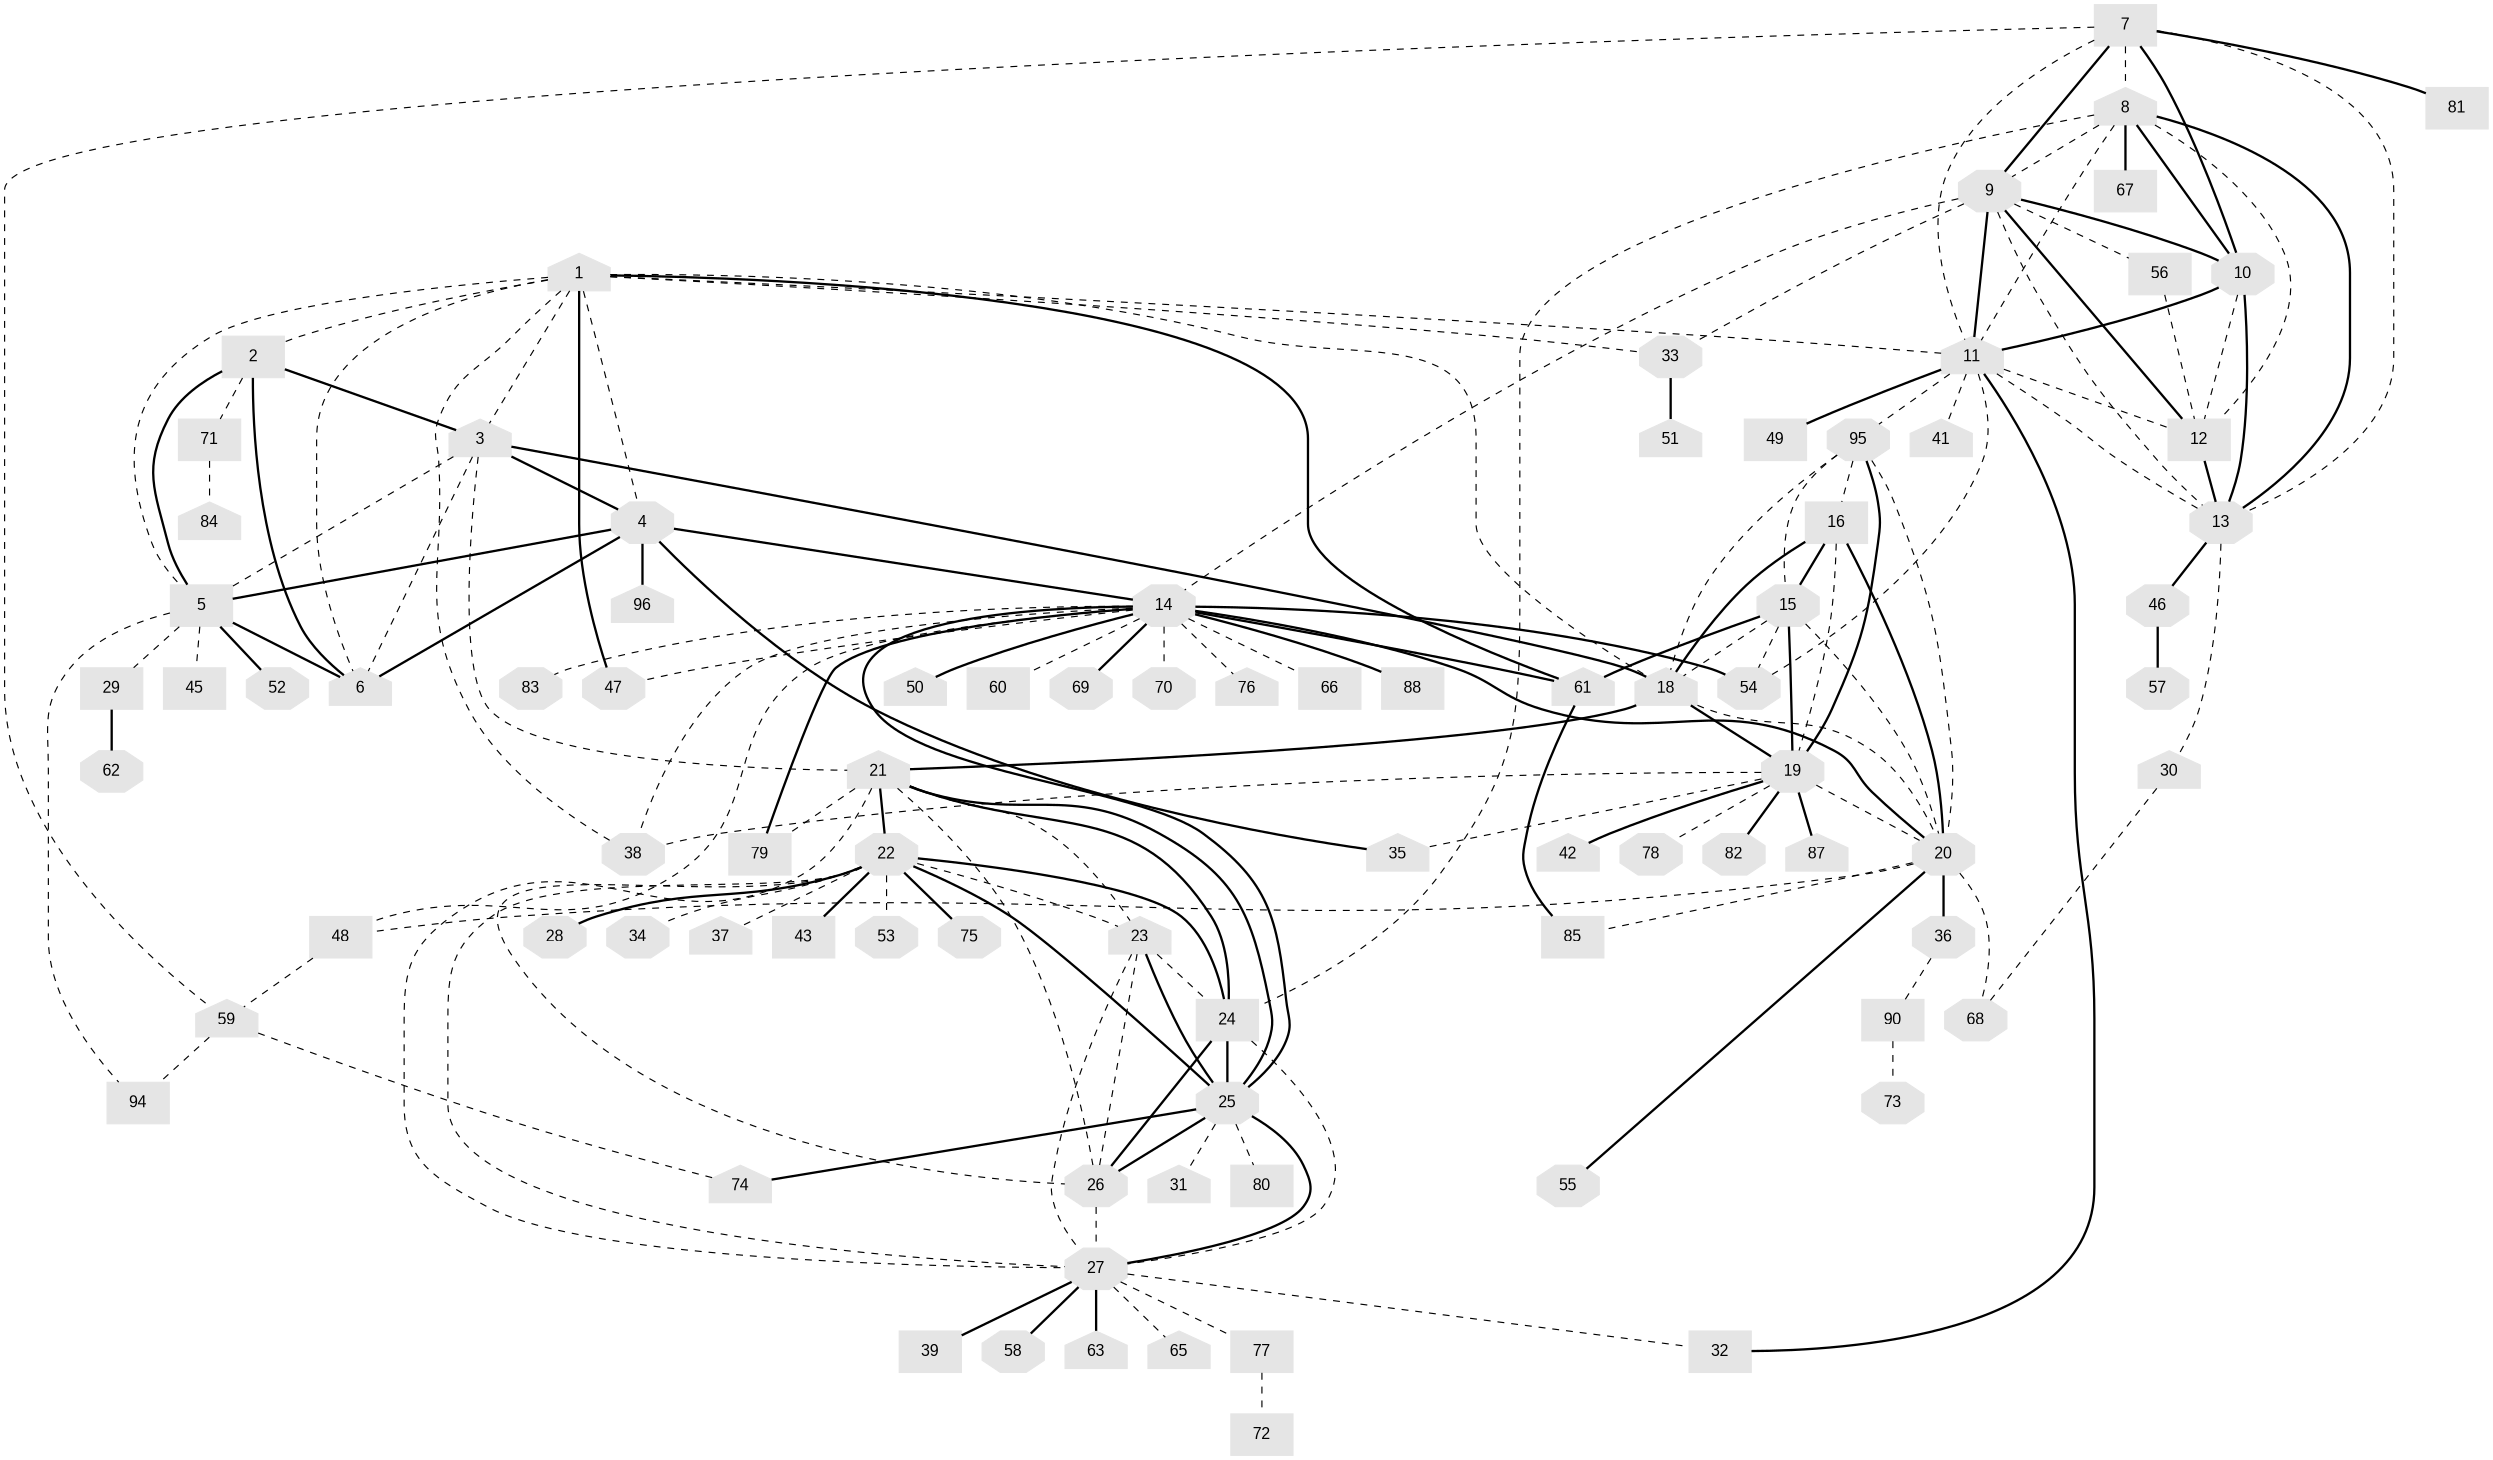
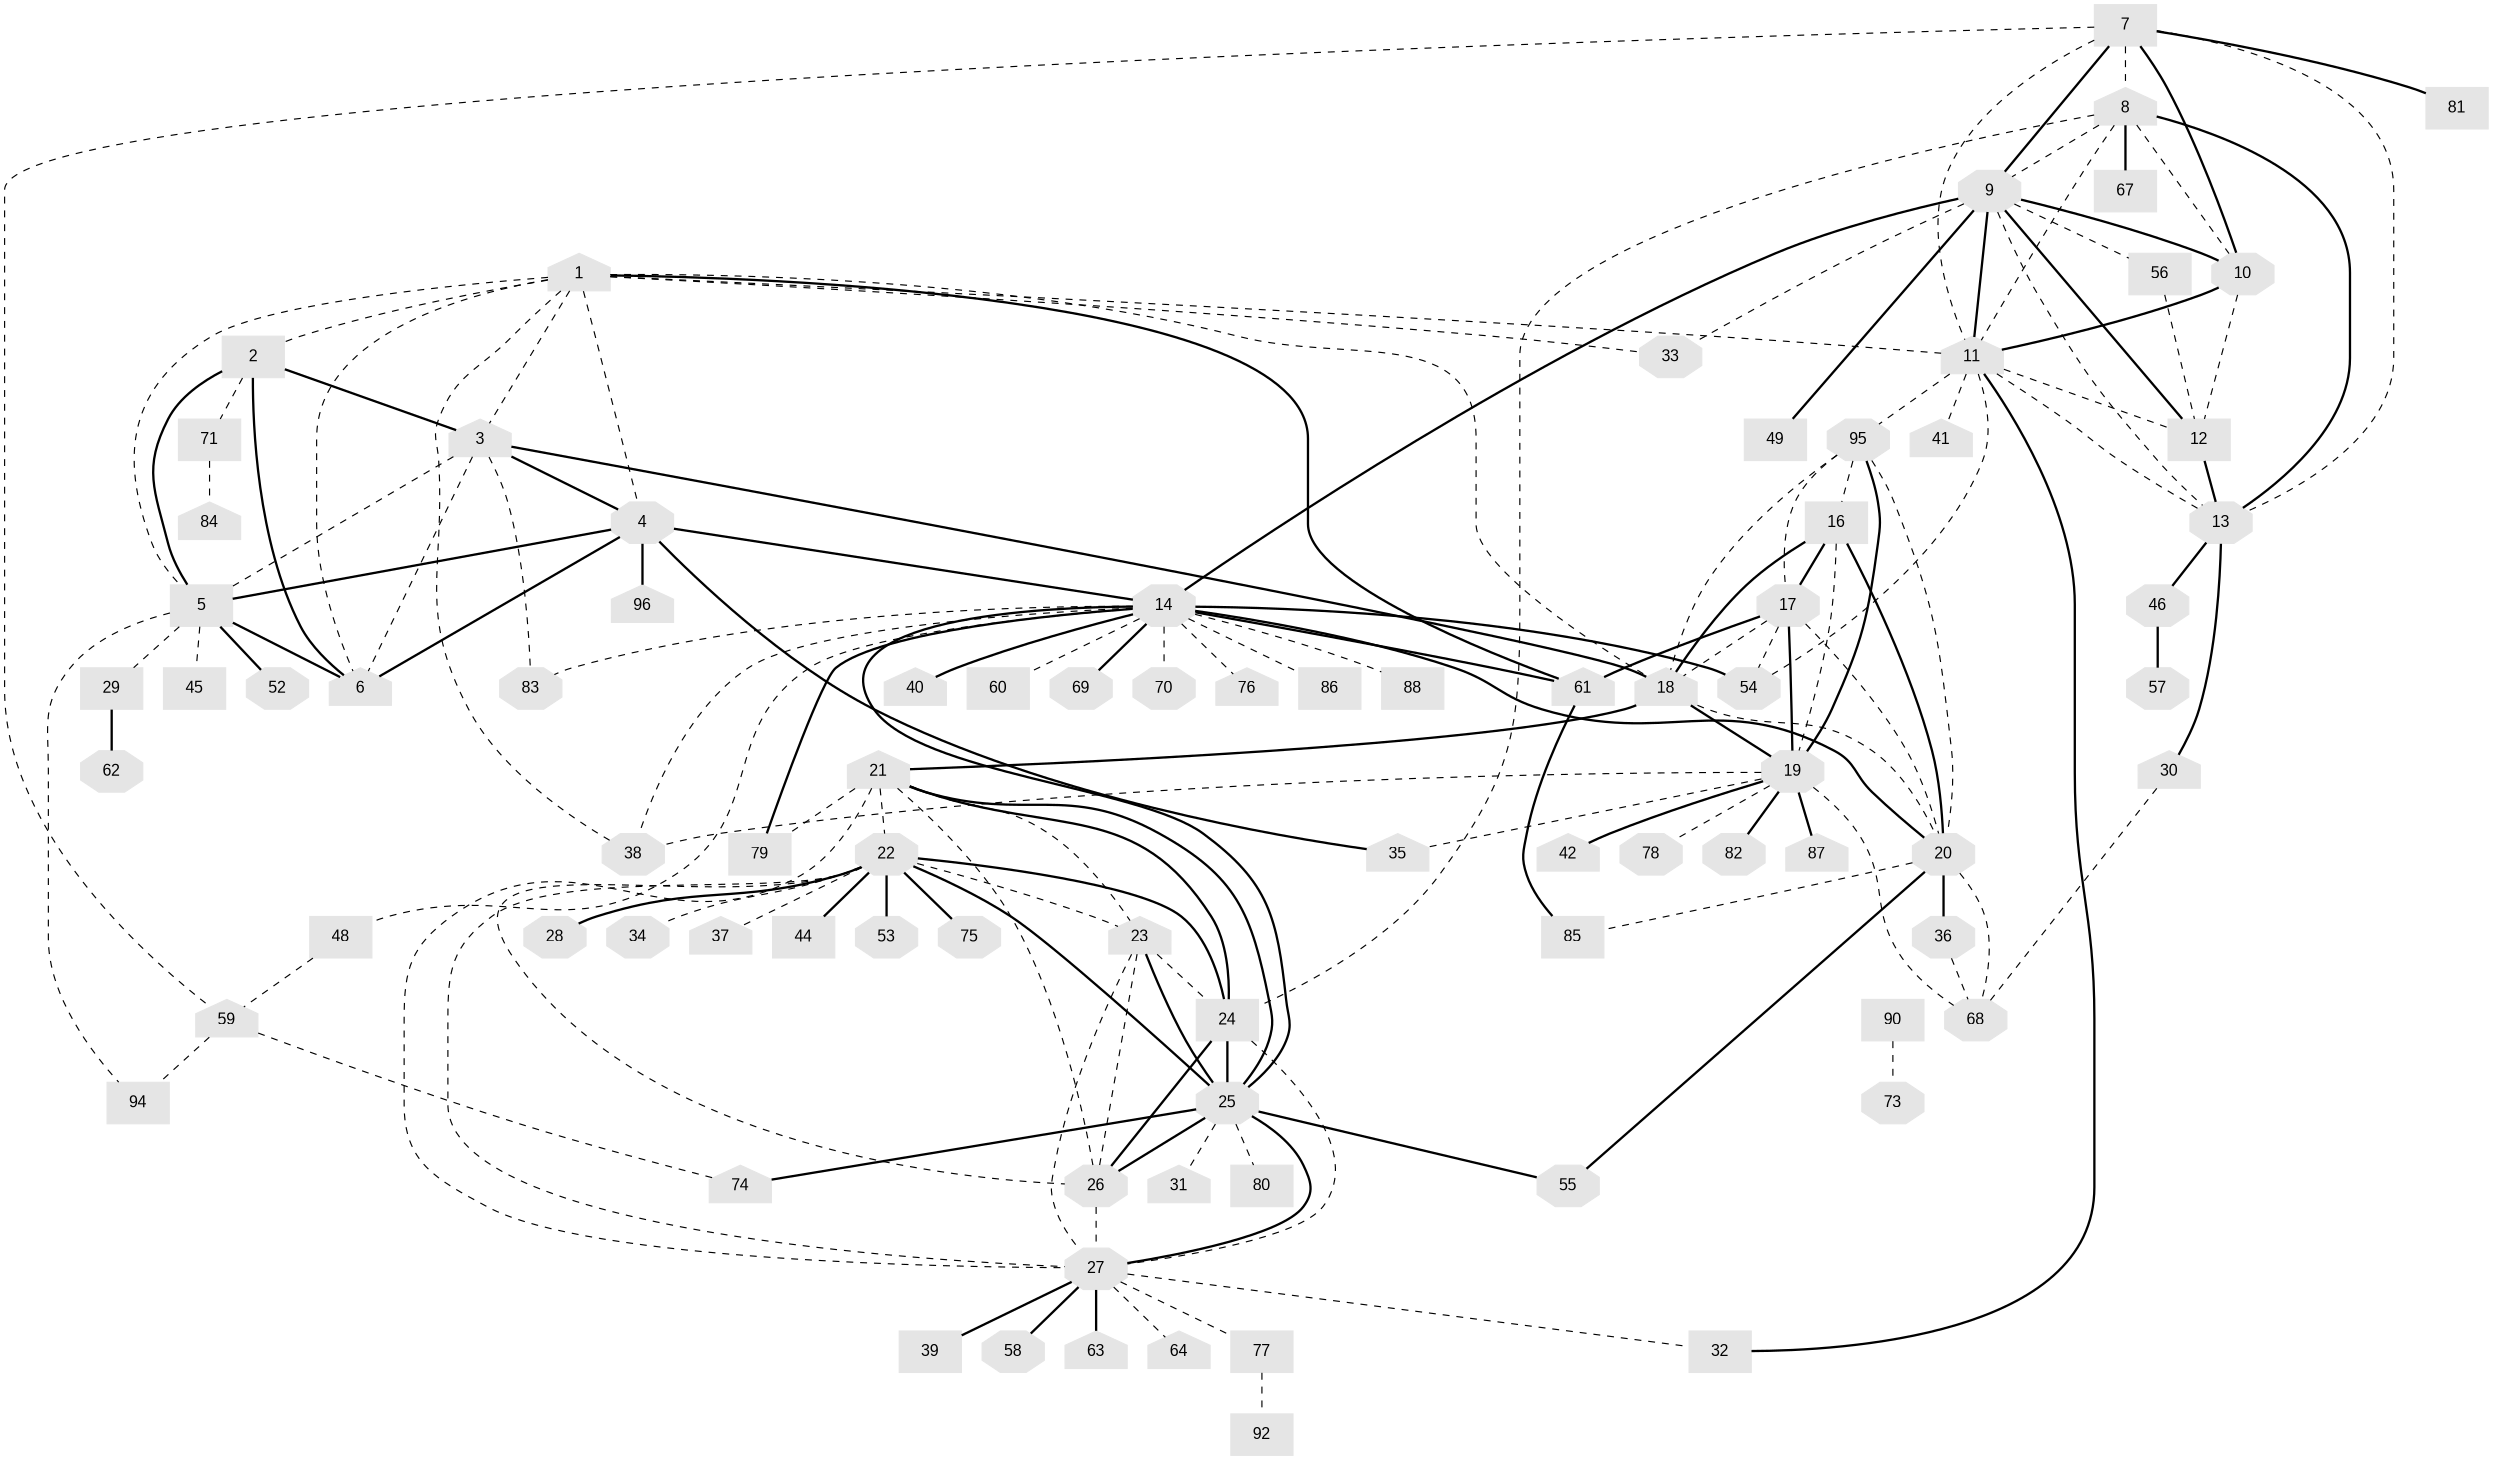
(2183, 189) -> (2183, 189)
(2285, 254) -> none
(1556, 361) -> (1556, 361)
(1873, 396) -> (1883, 315)
(2246, 404) -> none
(1671, 440) -> none
(1788, 606) -> (1788, 606)
(1289, 640) -> (1289, 640)
(2212, 652) -> (2212, 652)
(614, 689) -> none
(915, 689) -> (915, 689)
(1330, 689) -> (1330, 689)
(538, 736) -> (520, 560)
(882, 807) -> (882, 807)
(1868, 813) -> (1880, 899)
(887, 895) -> (887, 896)
(1143, 907) -> none
(804, 937) -> (804, 937)
(1918, 979) -> (1960, 979)
none -> (1398, 1144)
(1179, 1352) -> (1179, 1352)
(1262, 1435) -> (1262, 1435)
